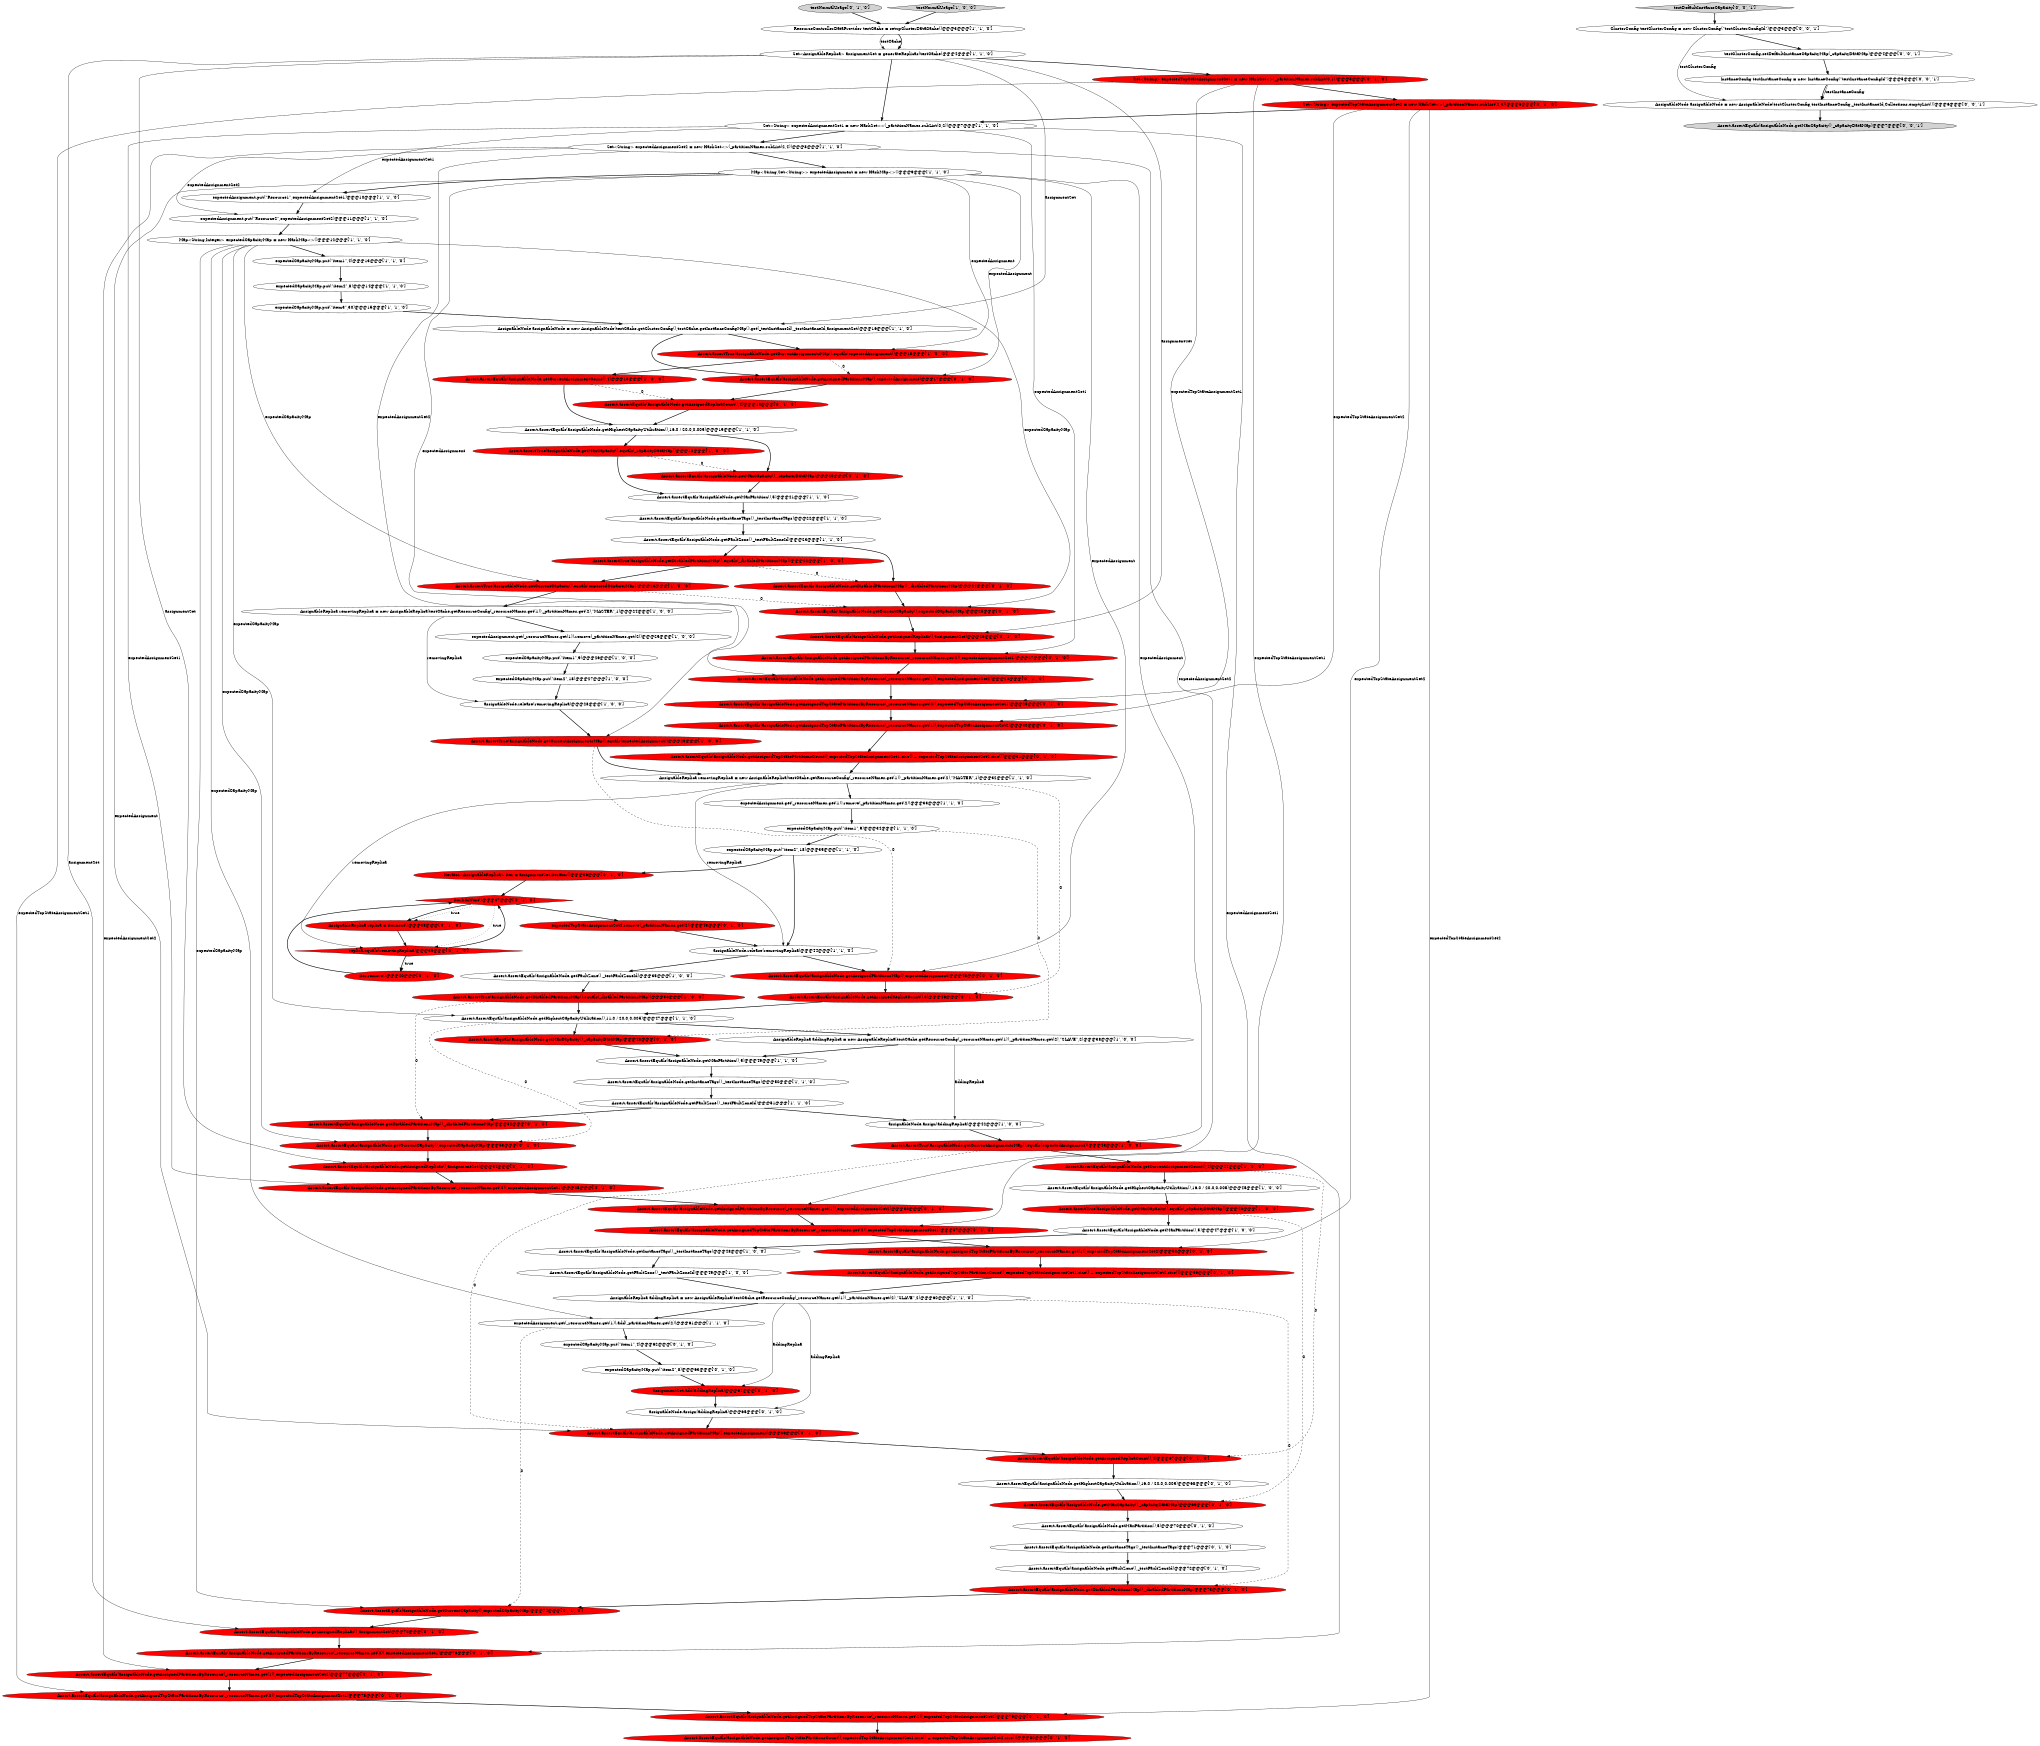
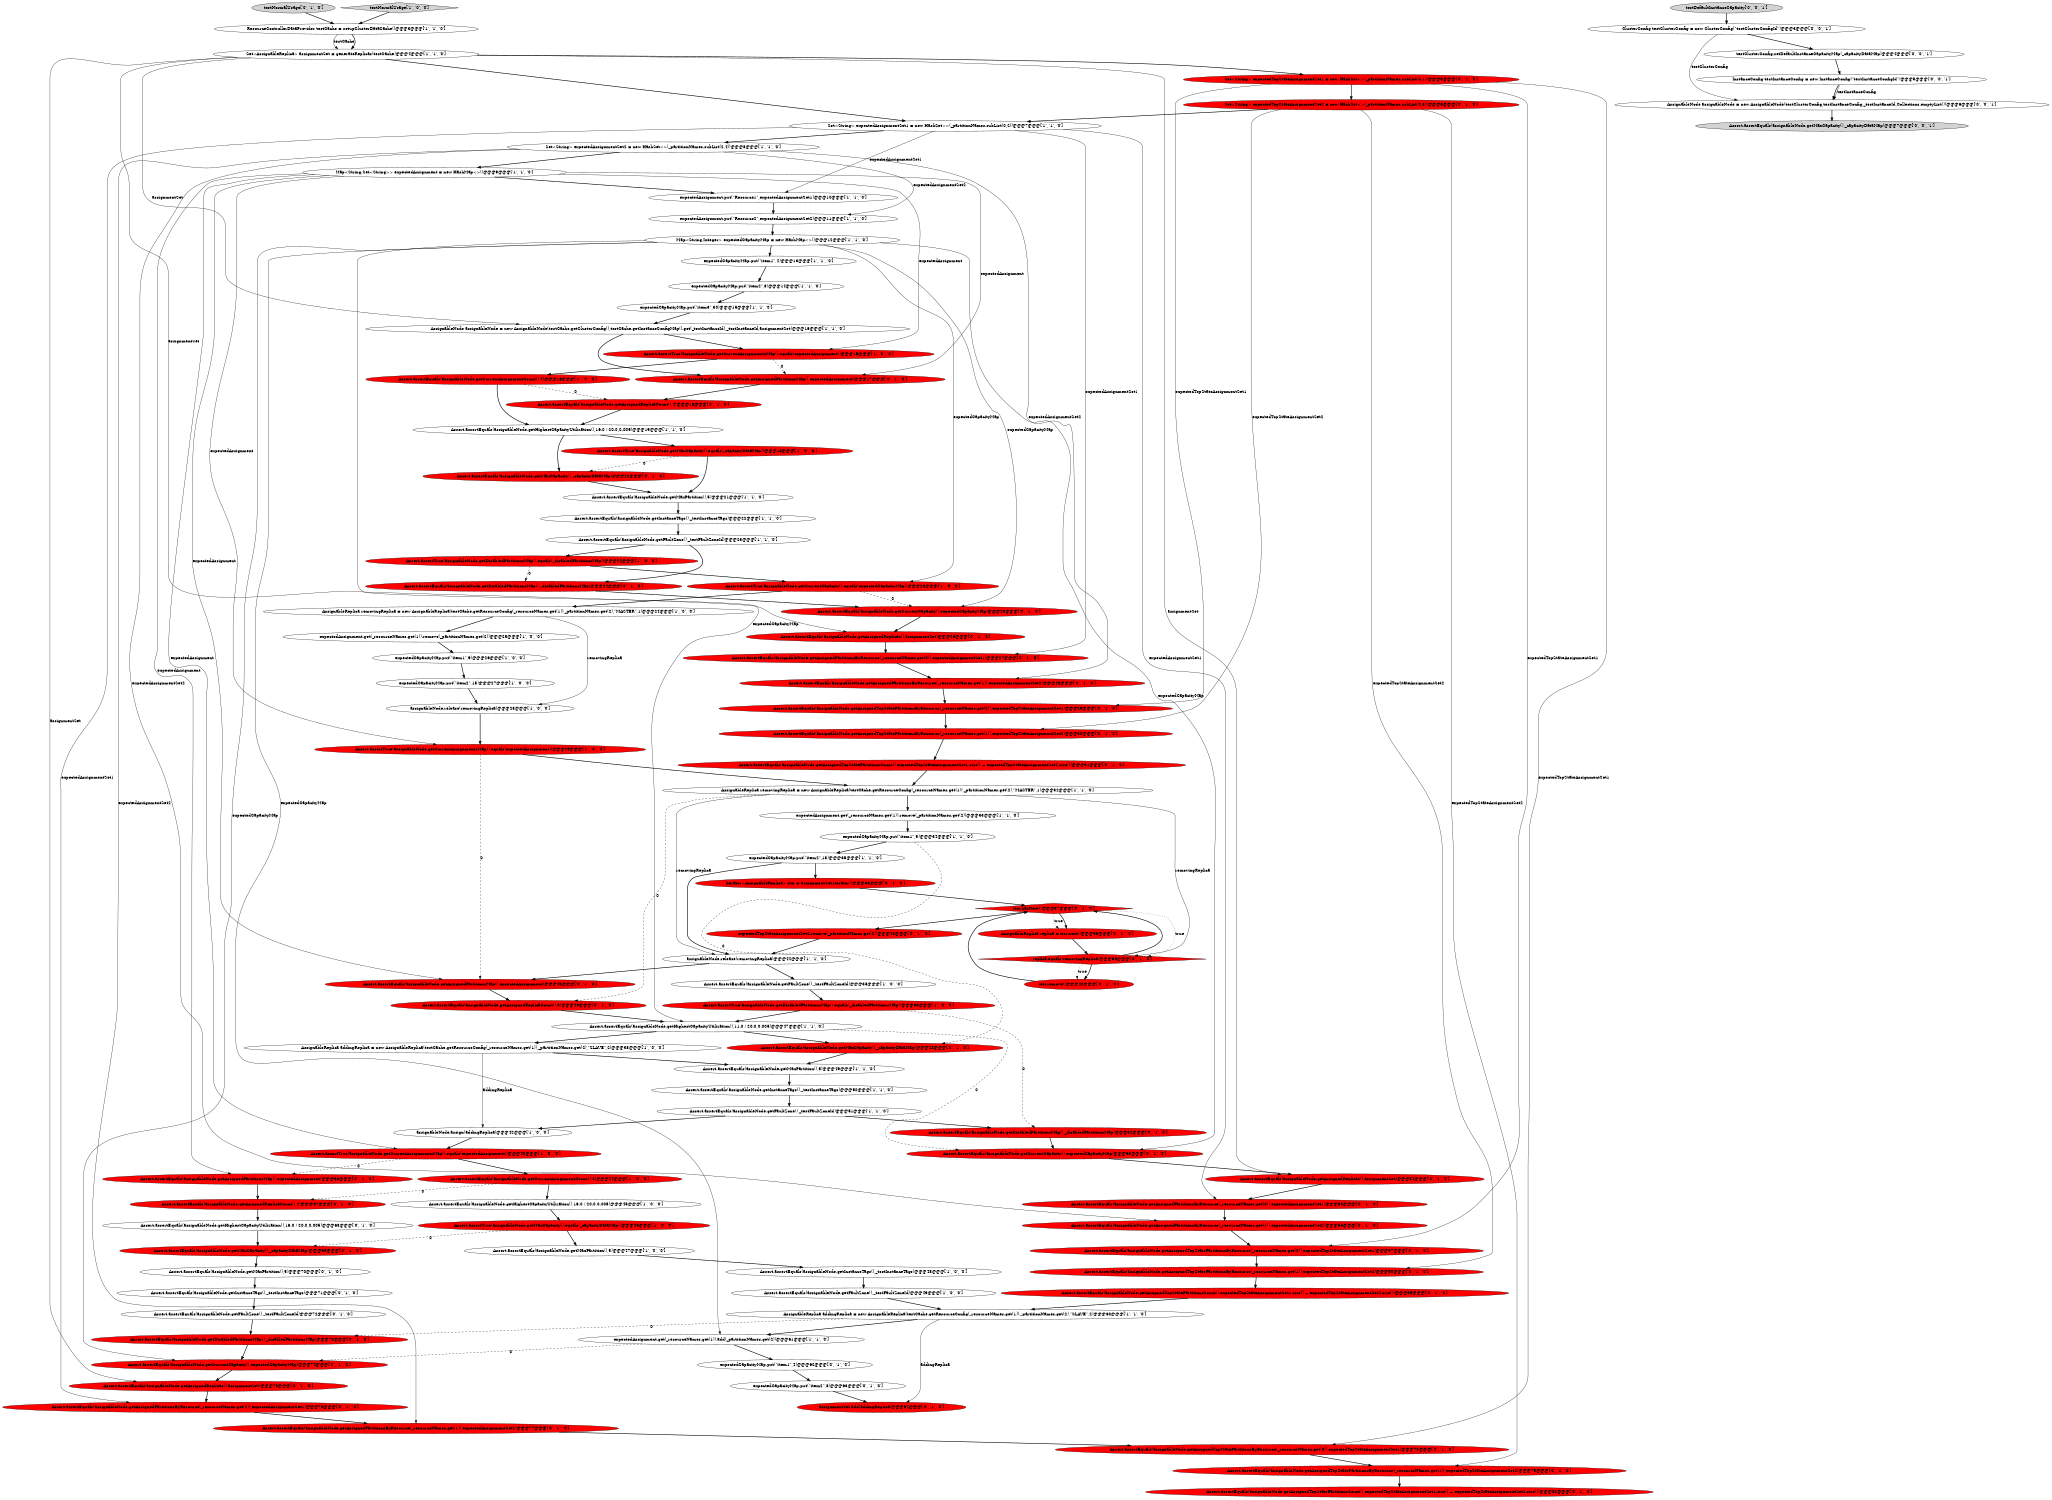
(1715, 8) -> (1727, 8)
(715, 1412) -> none
